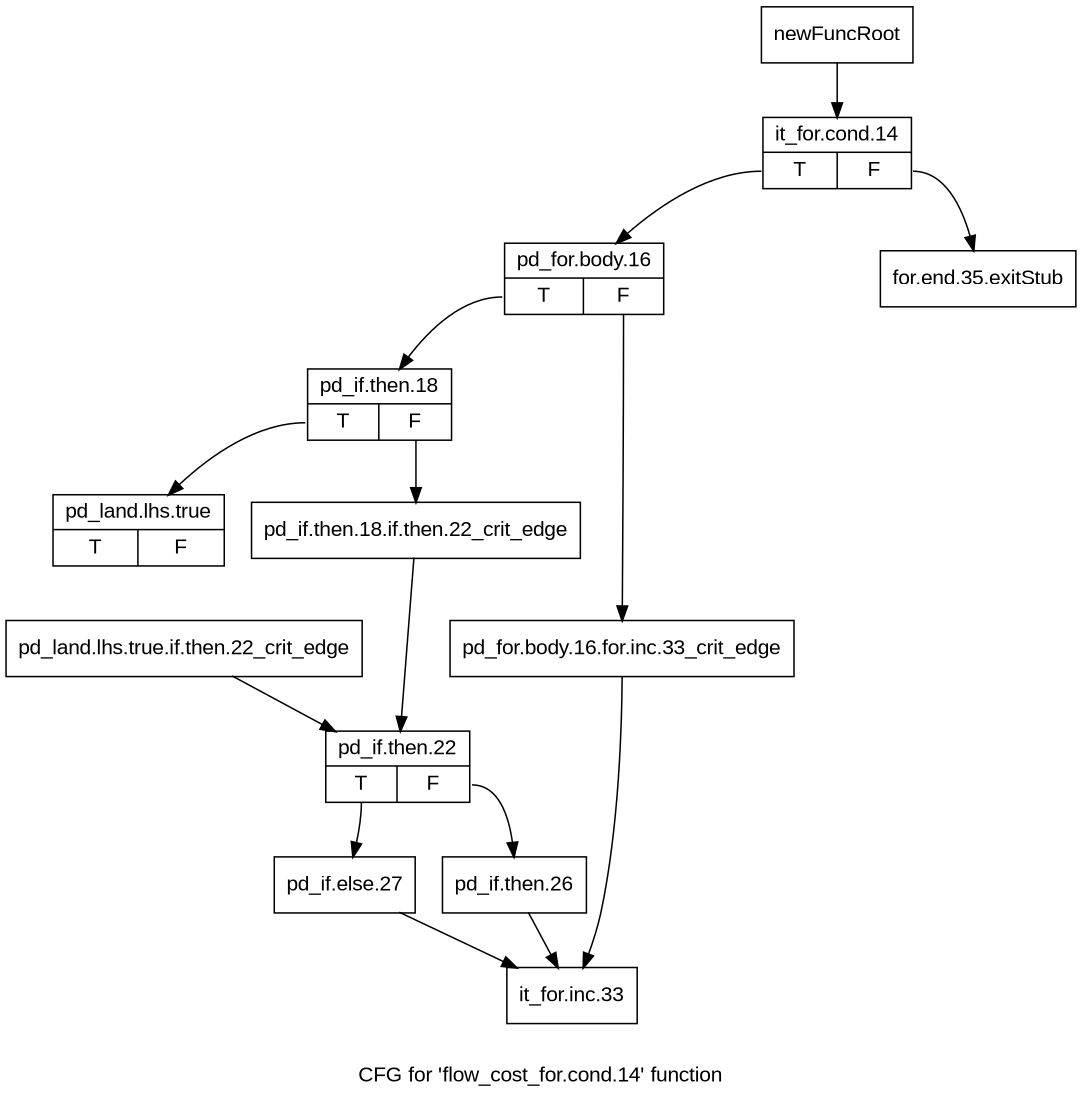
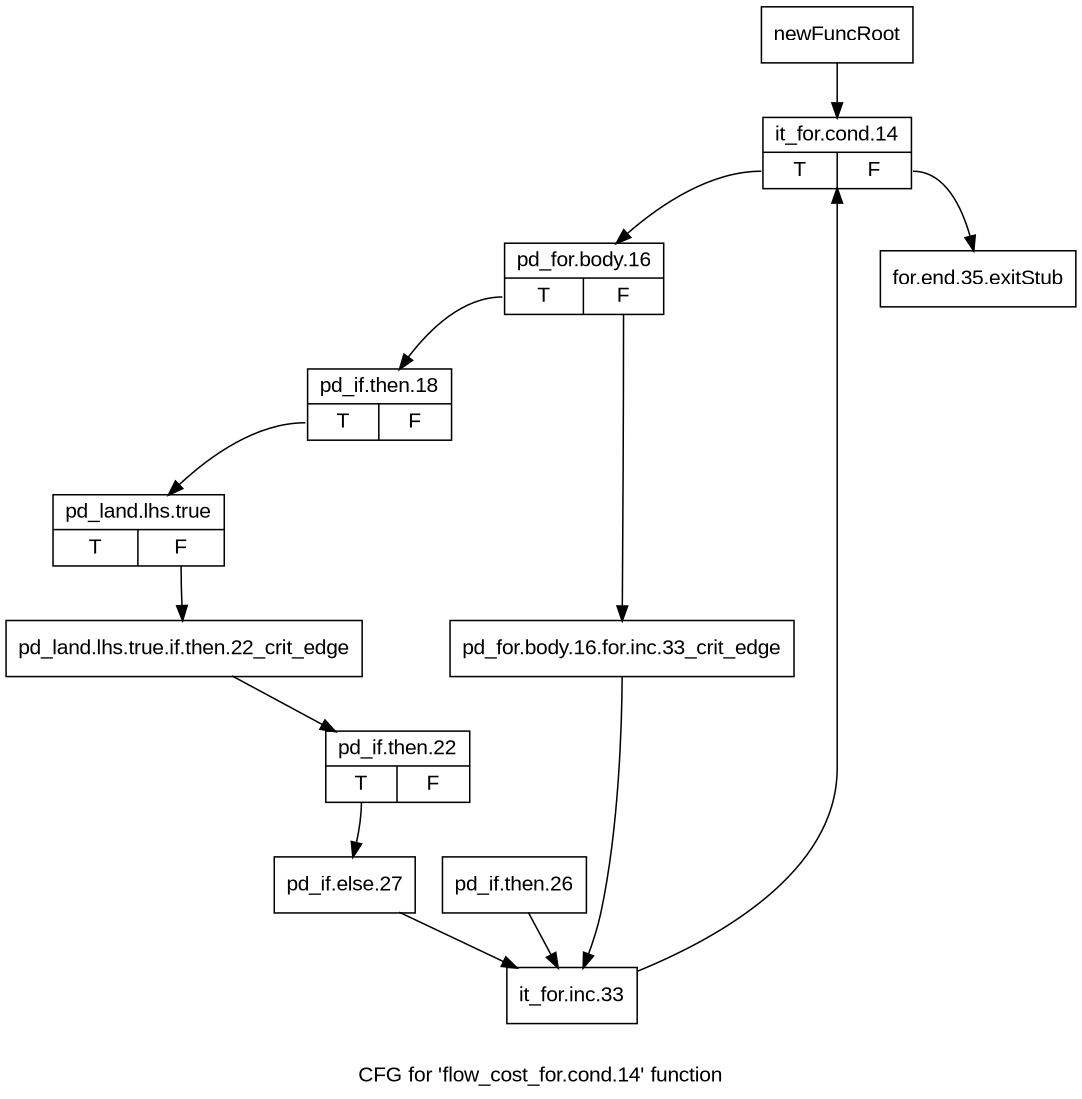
(416, 530) -> none
none -> (181, 586)
none -> (837, 636)
(502, 806) -> none
